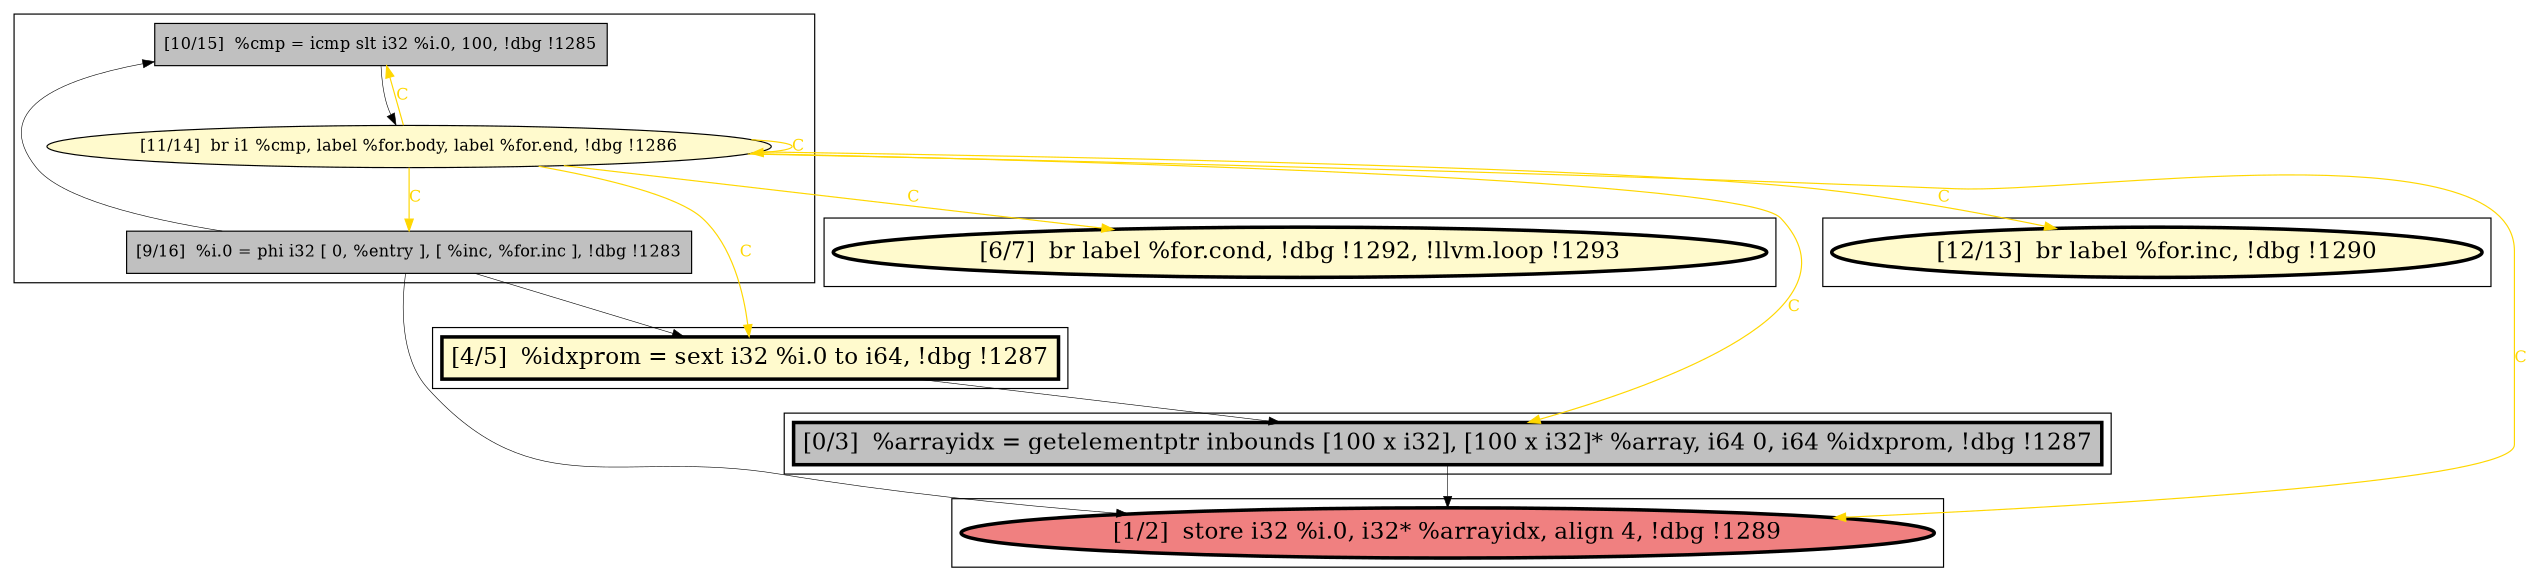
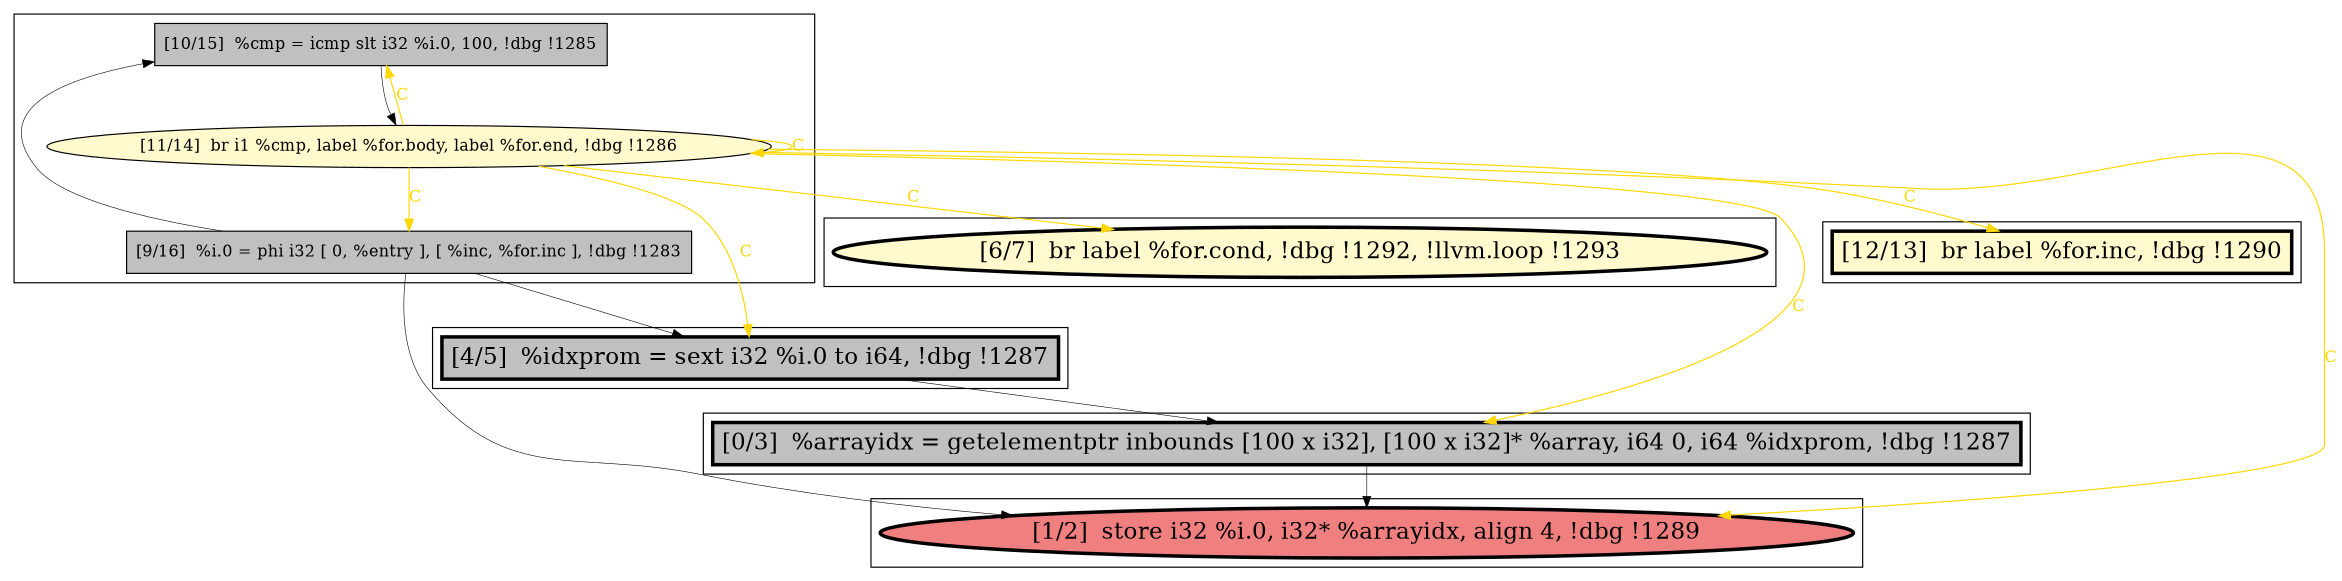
(2157, 252) -> (2062, 252)
(750, 358) -> (750, 358)
